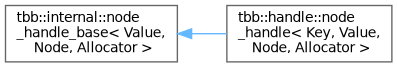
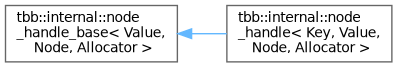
(309, 34) -> (309, 34)
